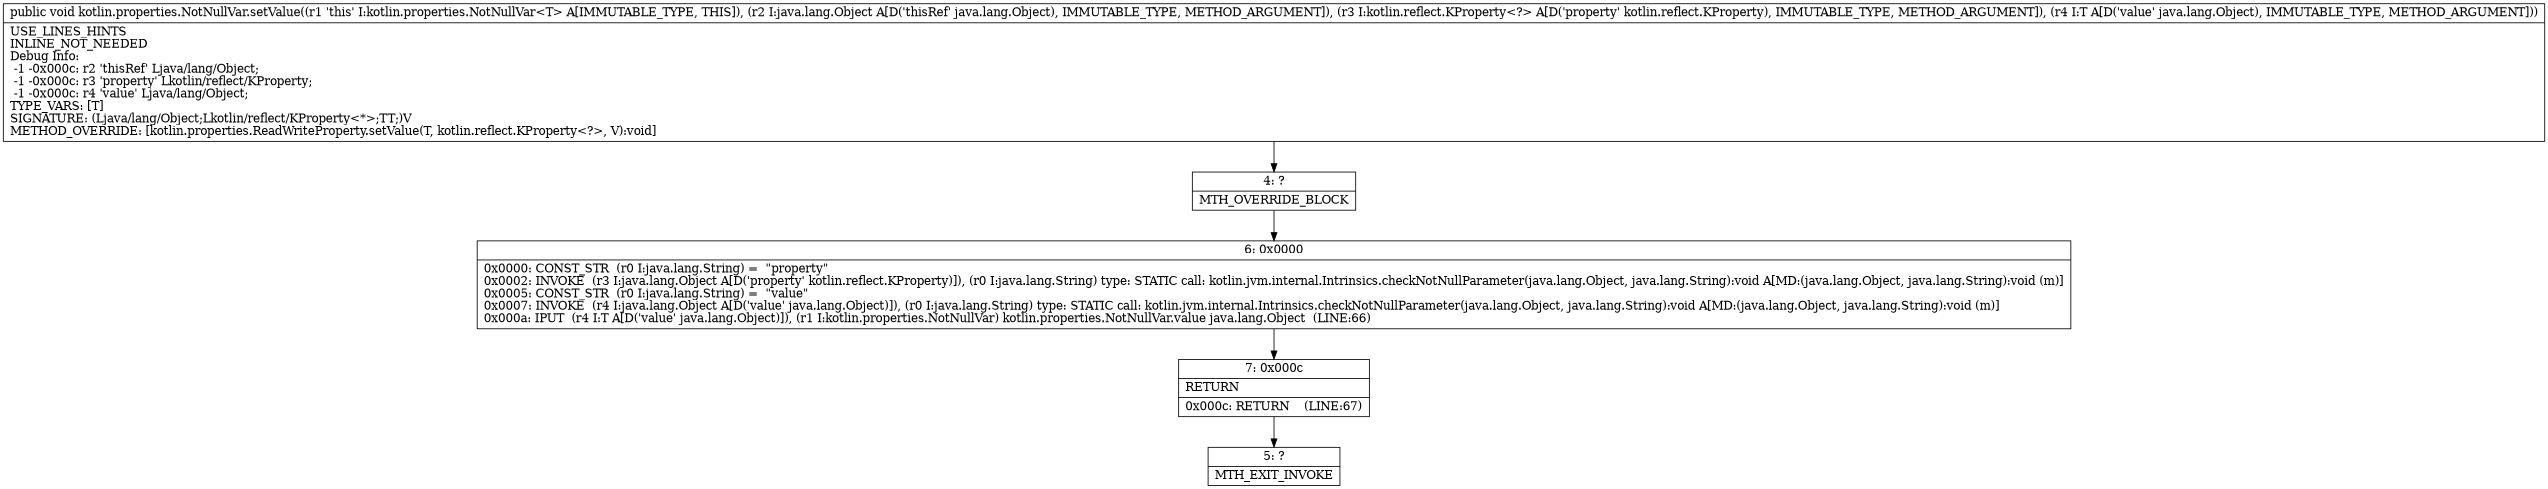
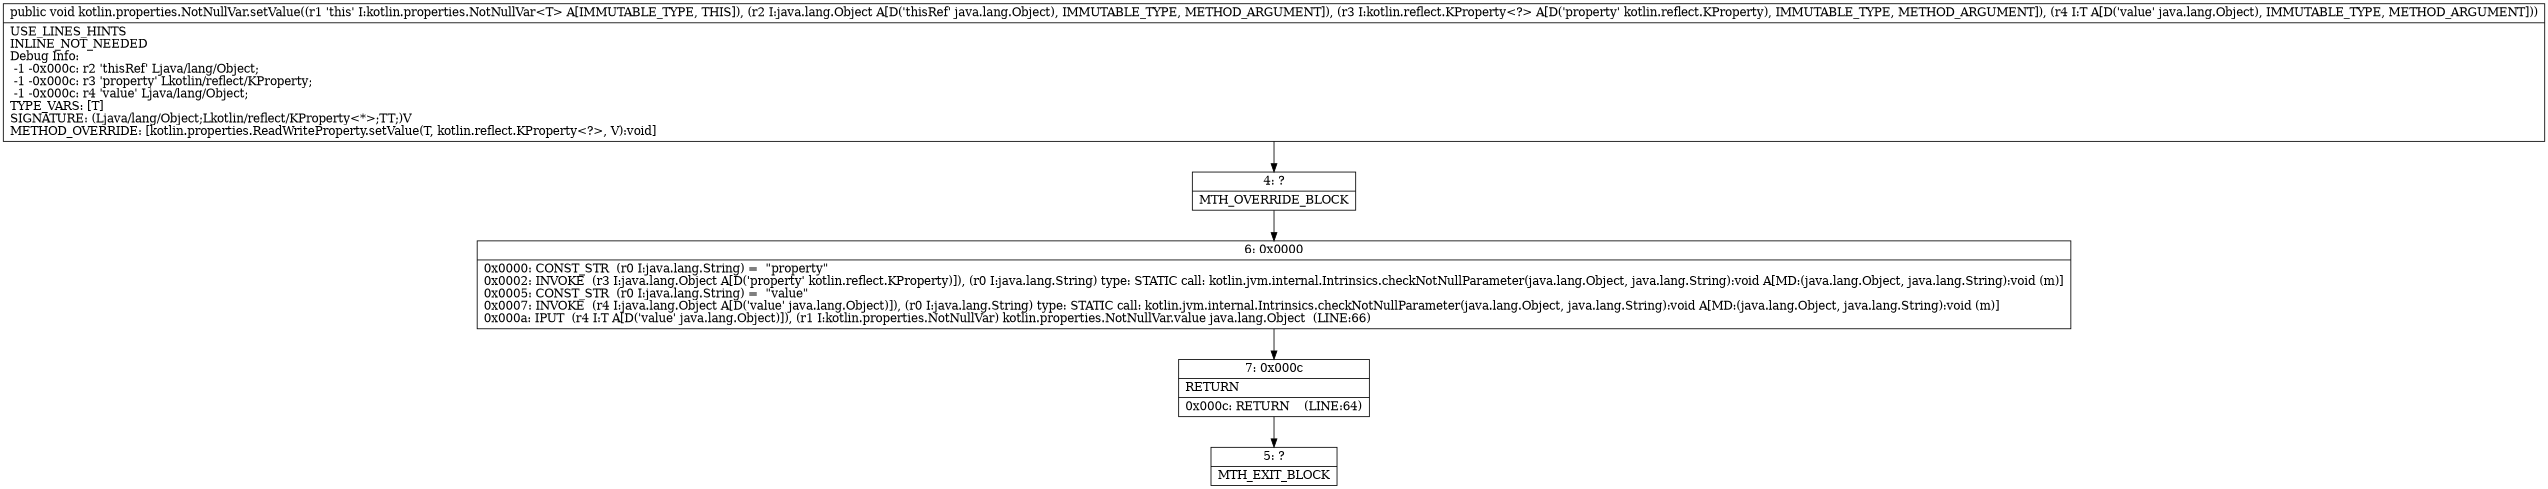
(1274, 407) -> (1274, 407)
(1274, 476) -> (1274, 476)
